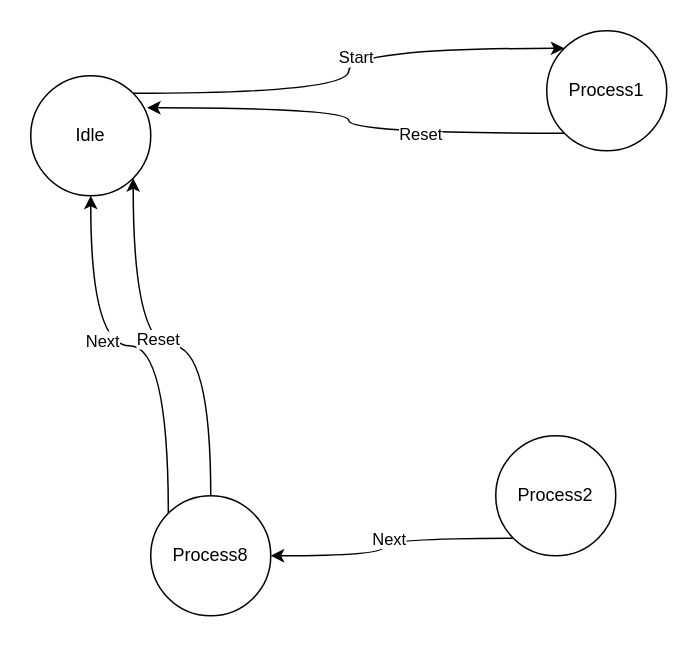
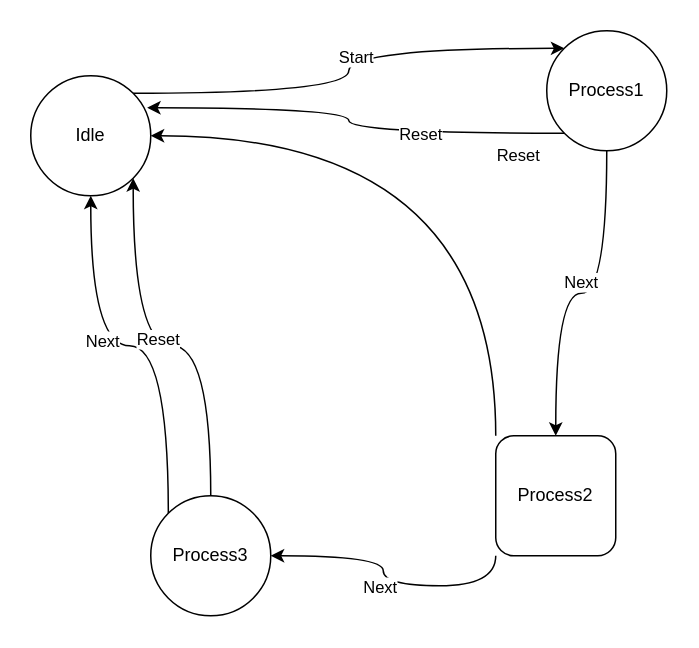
none -> (404, 205)
none -> (585, 292)
(556, 496) -> (556, 496)
(211, 556) -> (211, 556)
